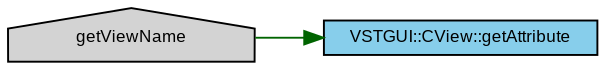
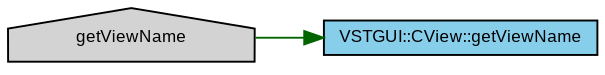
(461, 38) -> (461, 38)
